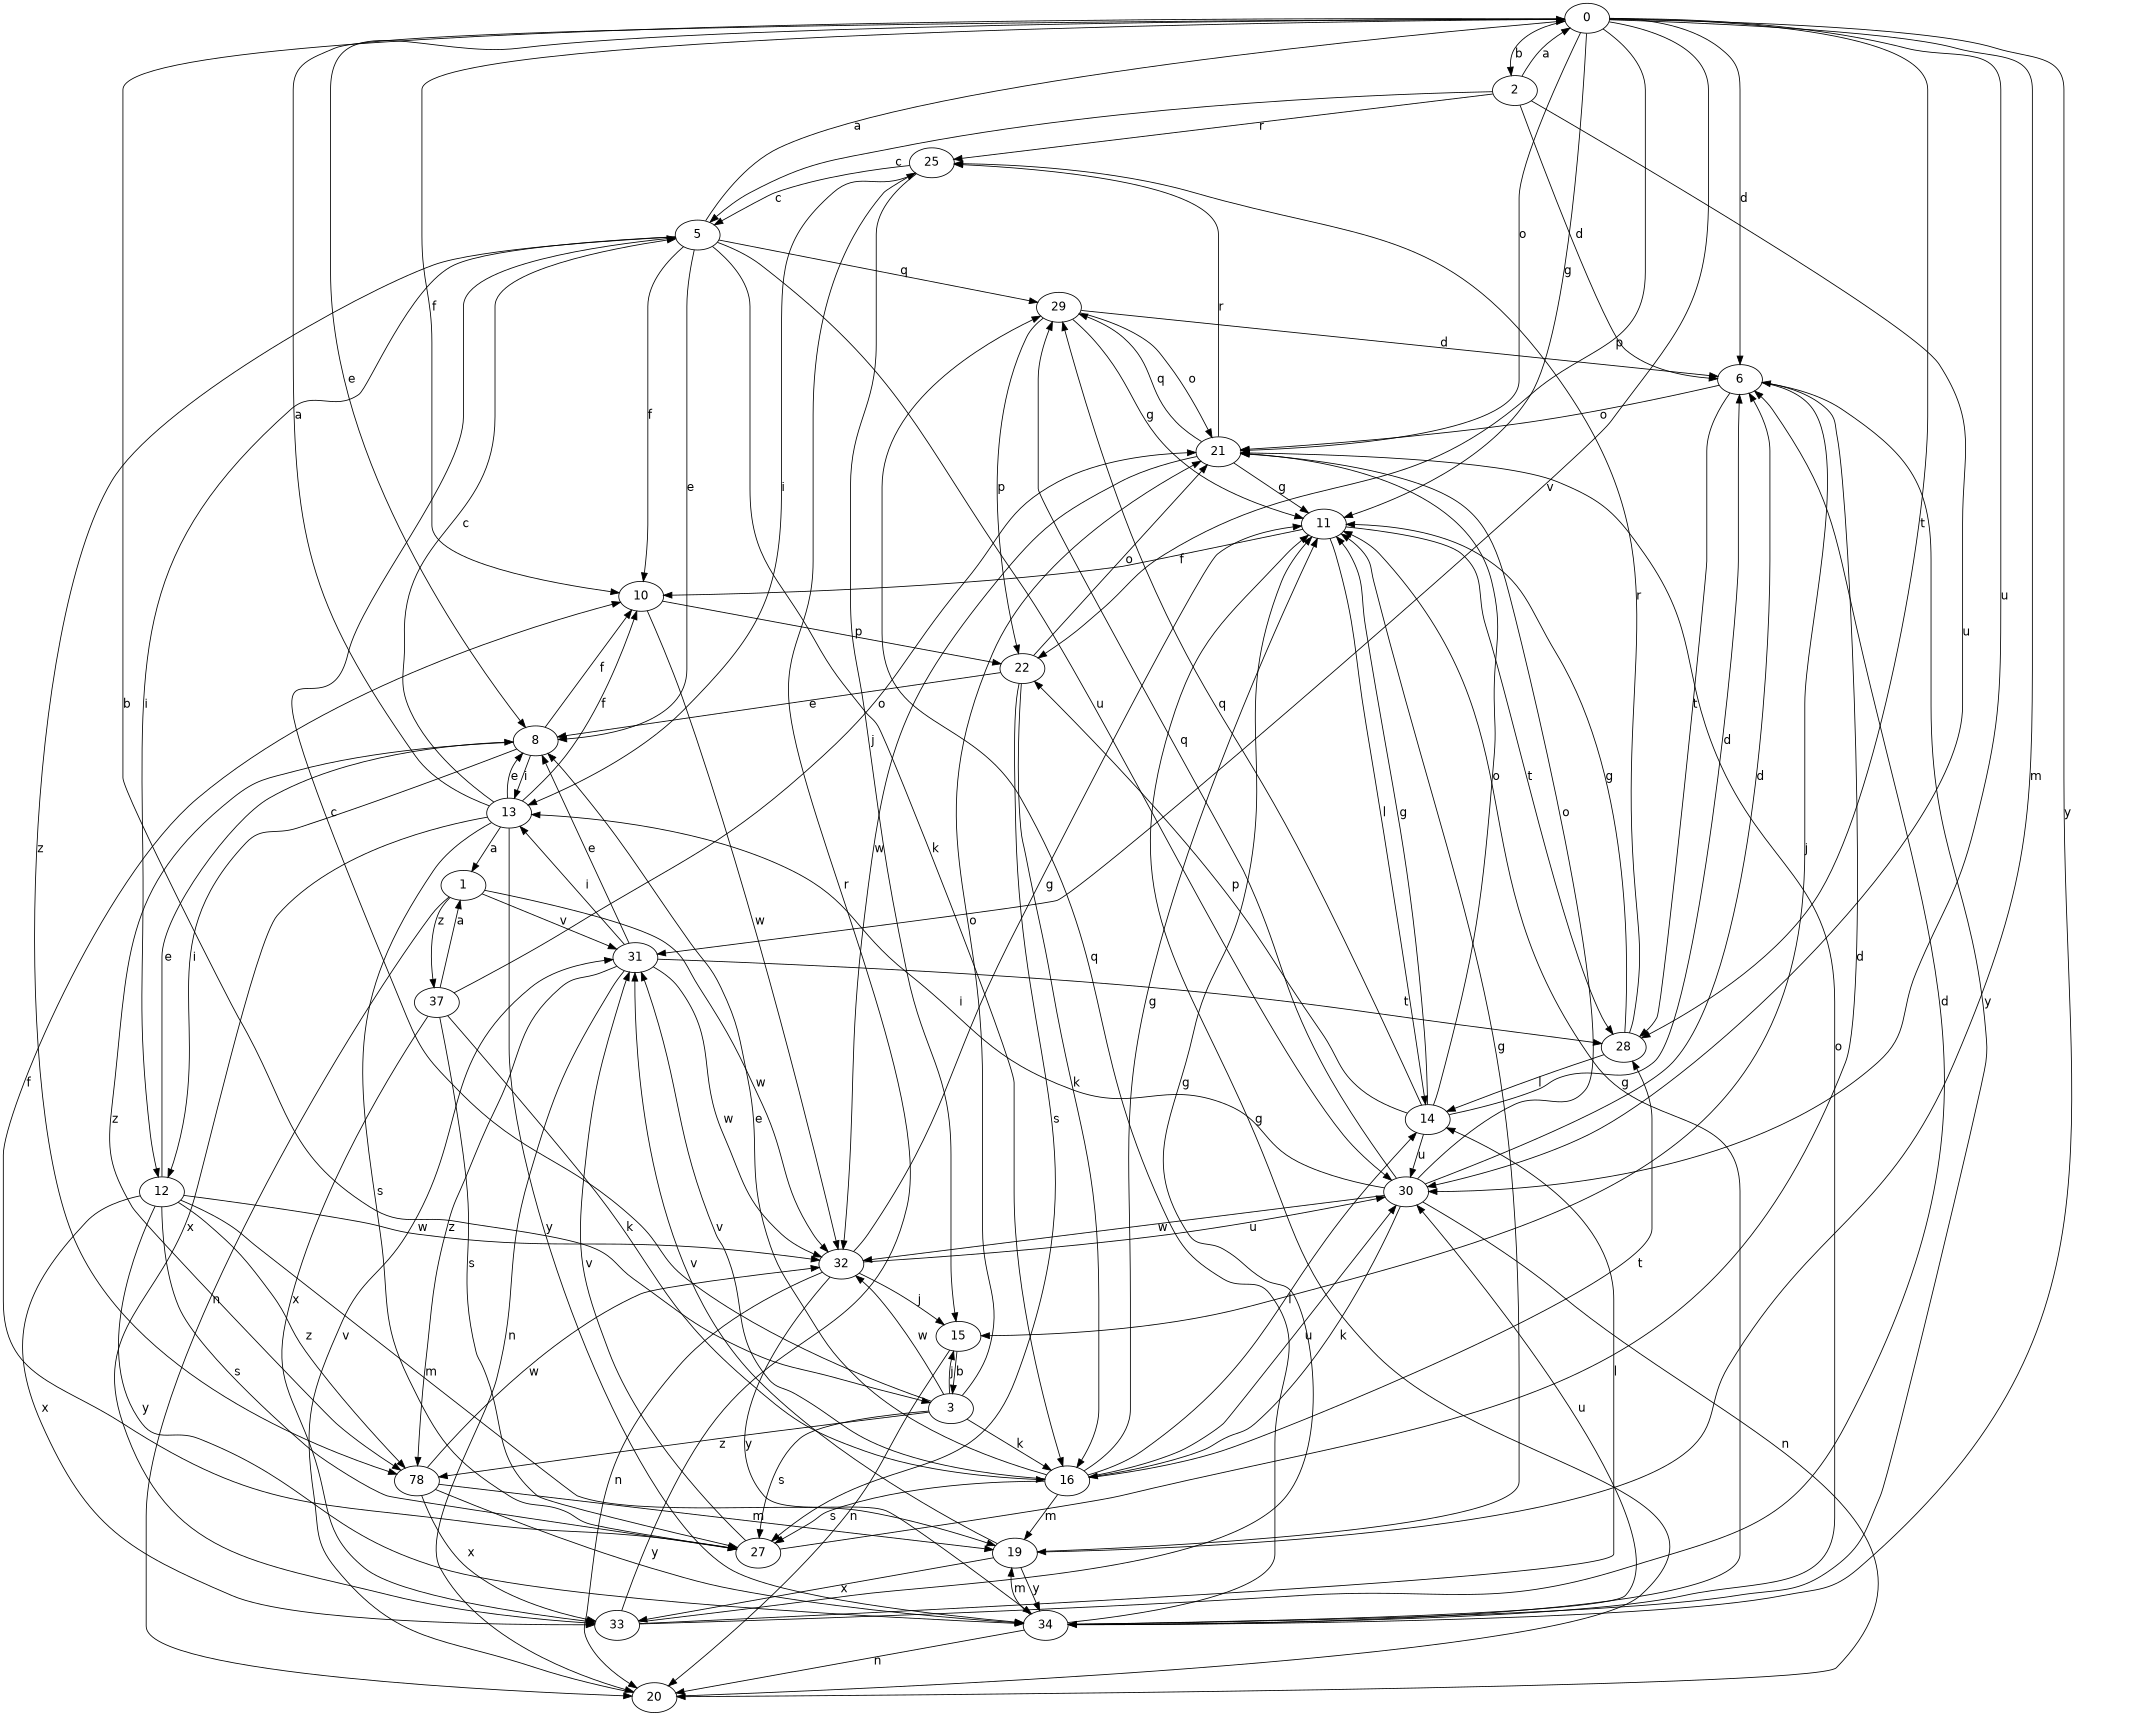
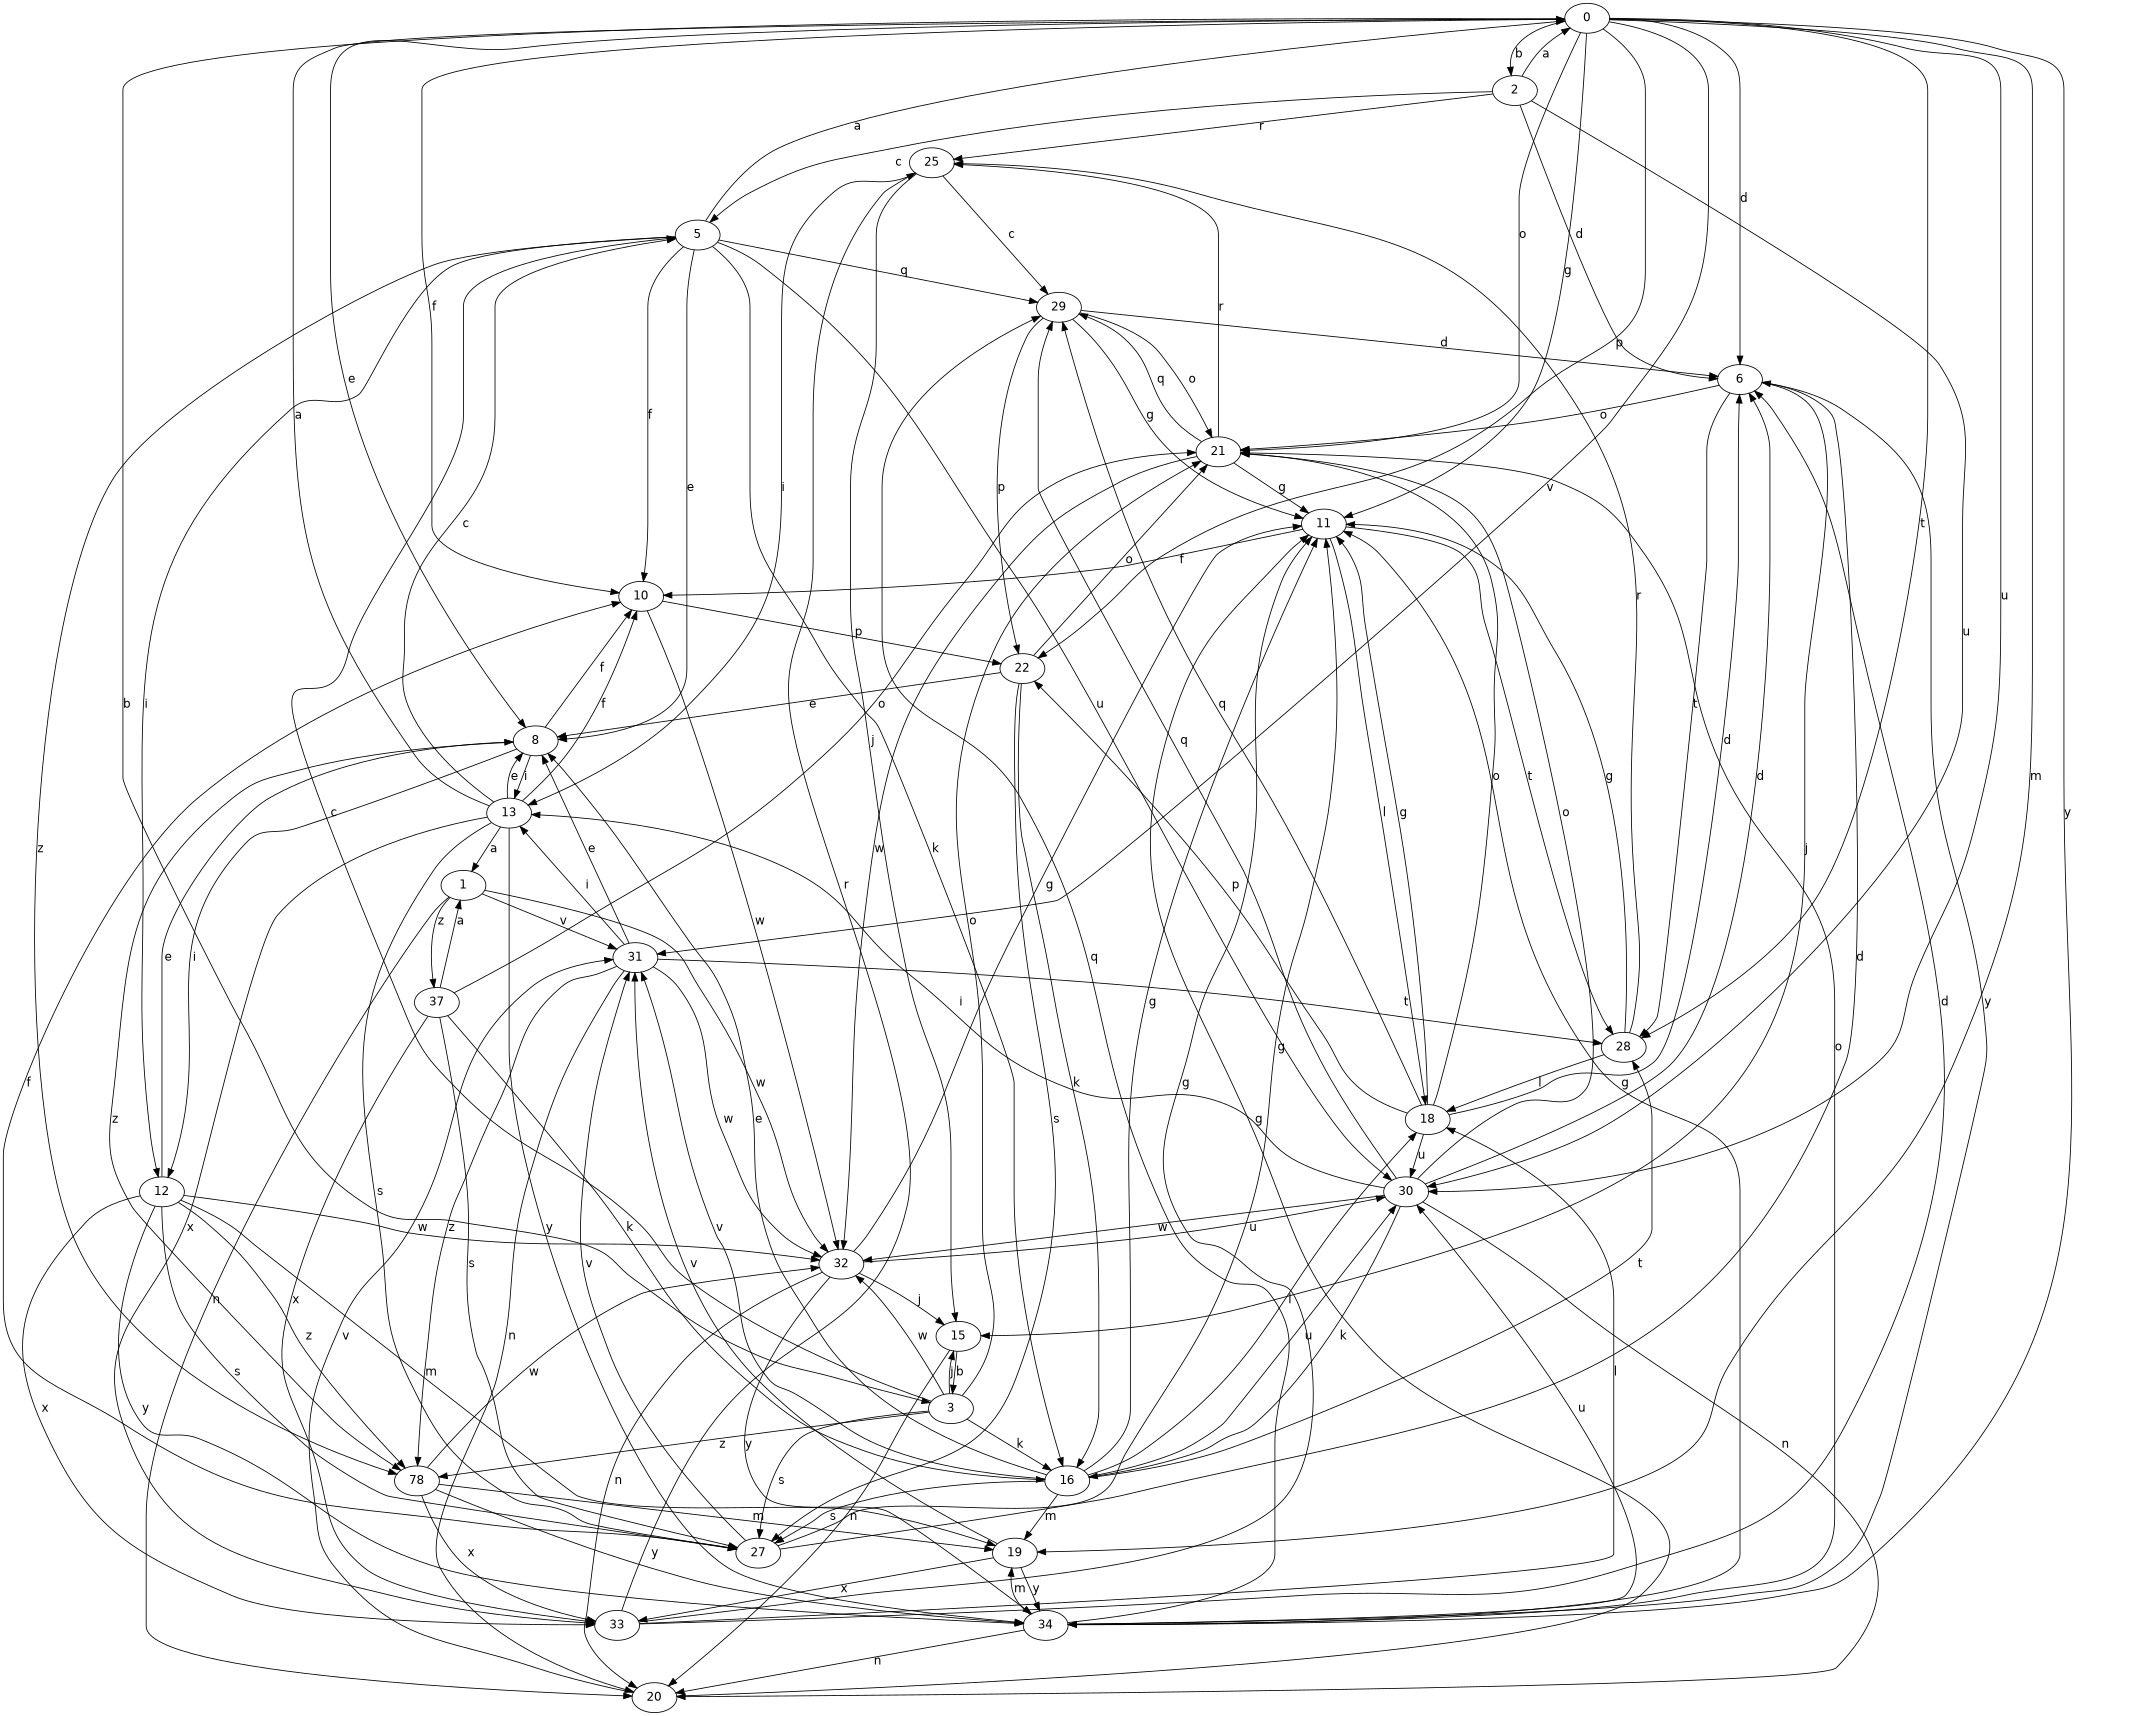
(812, 182) -> (993, 232)
(1428, 1120) -> (1428, 1120)
(1516, 1244) -> (1252, 1202)
